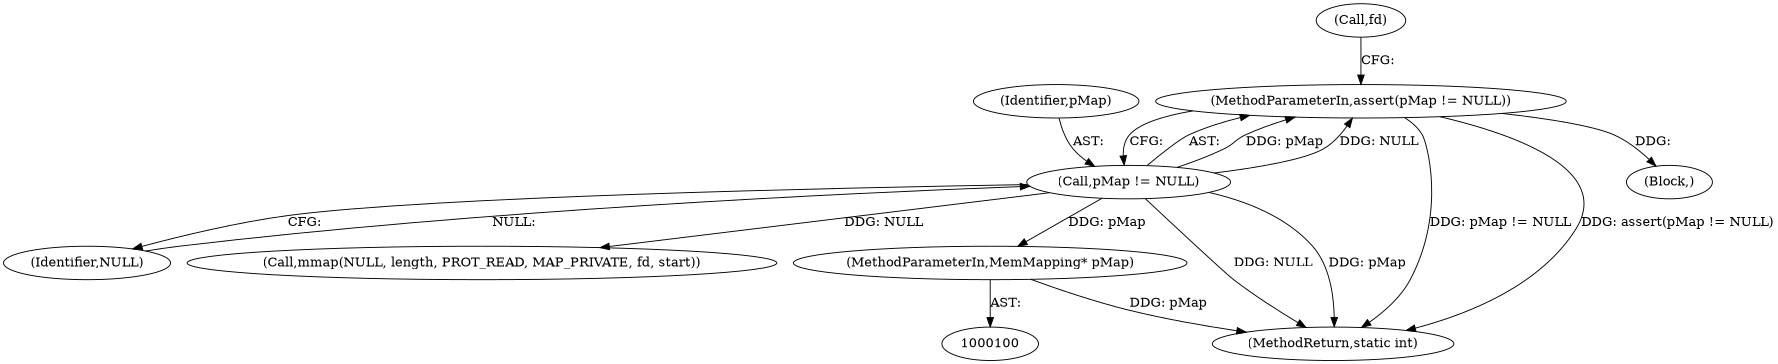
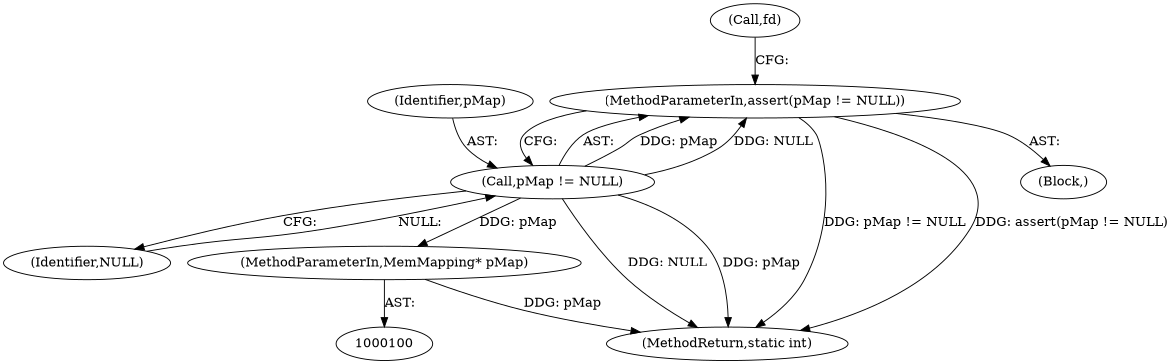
(1655, 142) -> (1047, 142)
(482, 263) -> none
